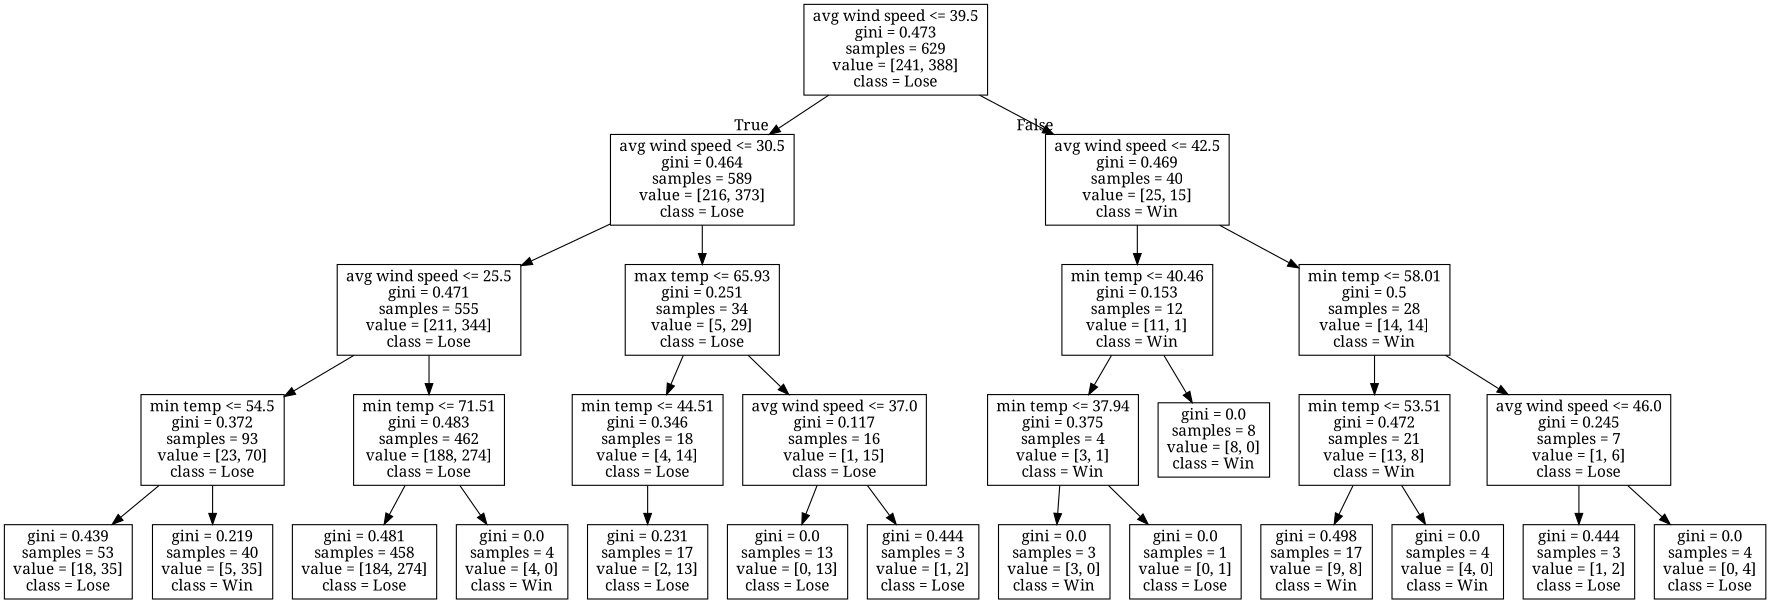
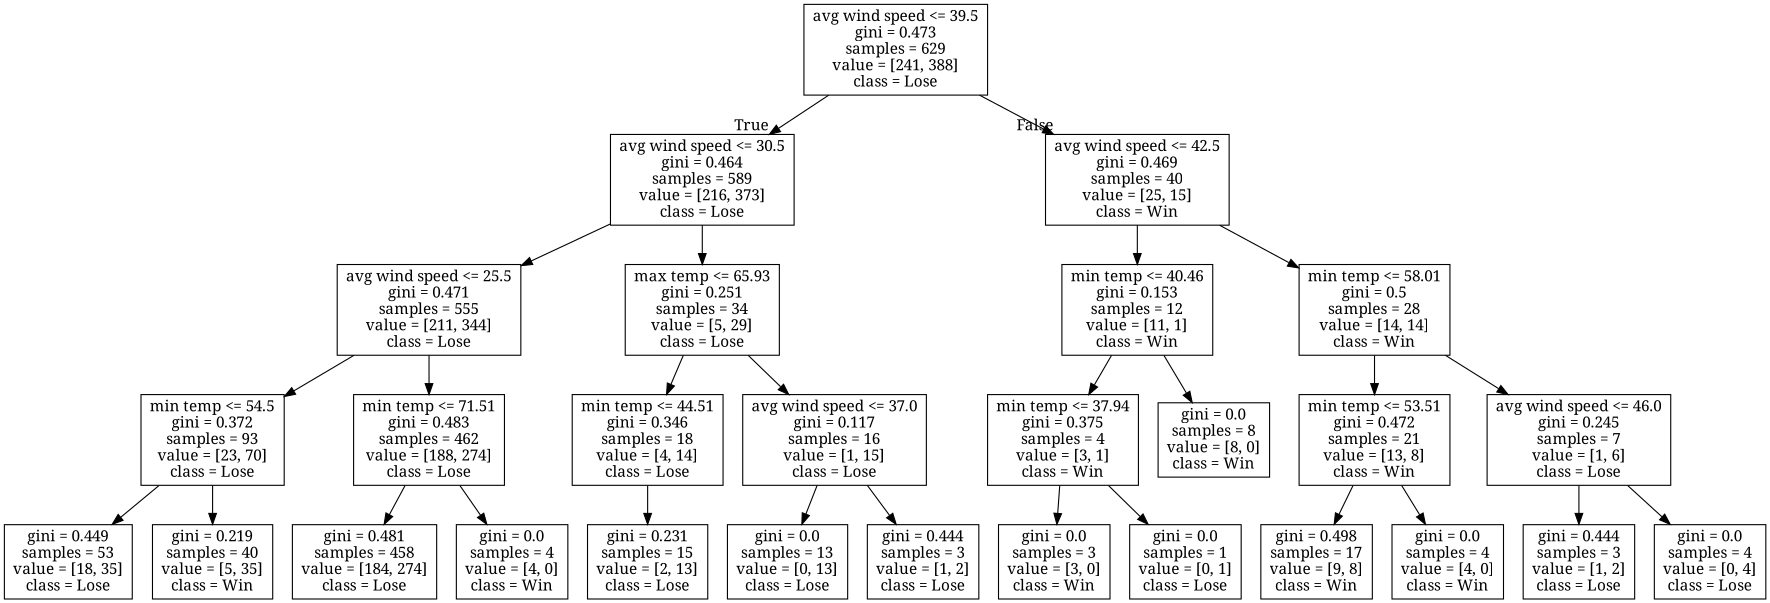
(68, 562) -> (68, 562)
(648, 562) -> (648, 562)
